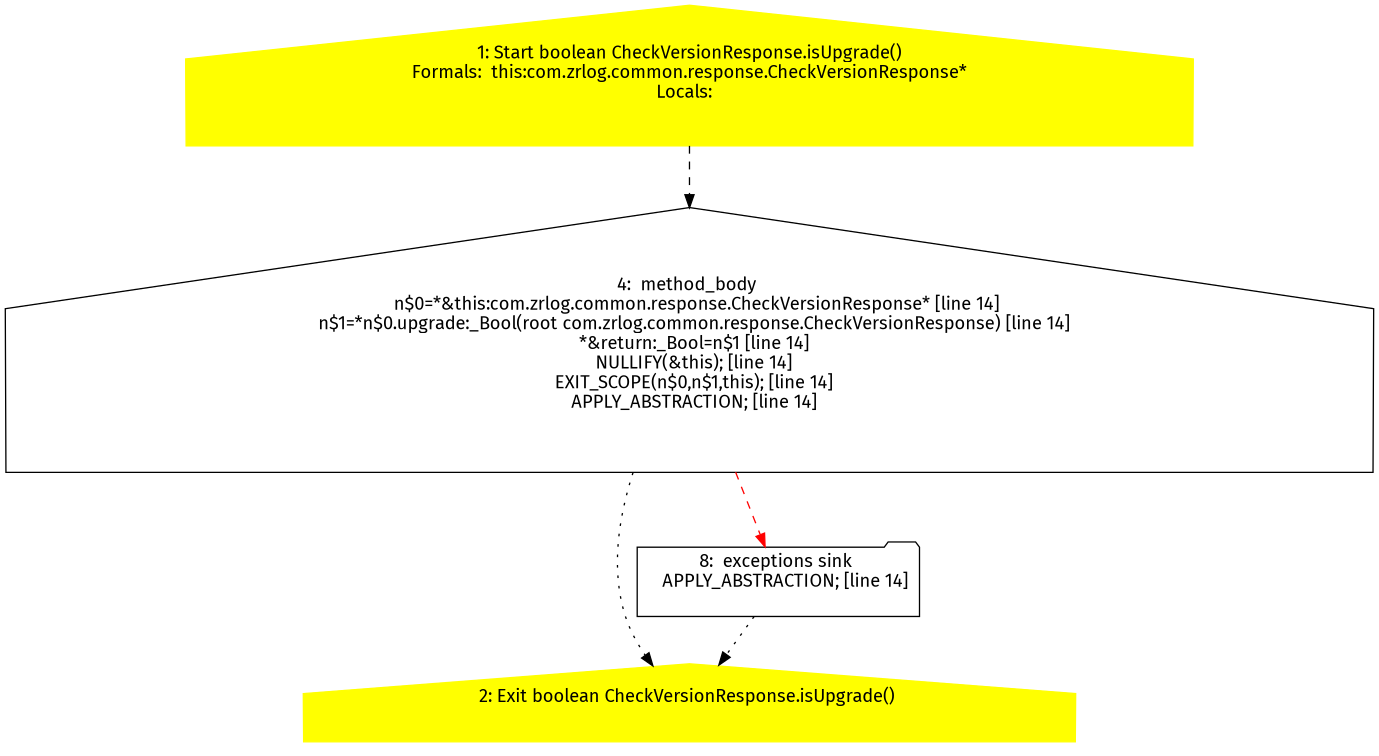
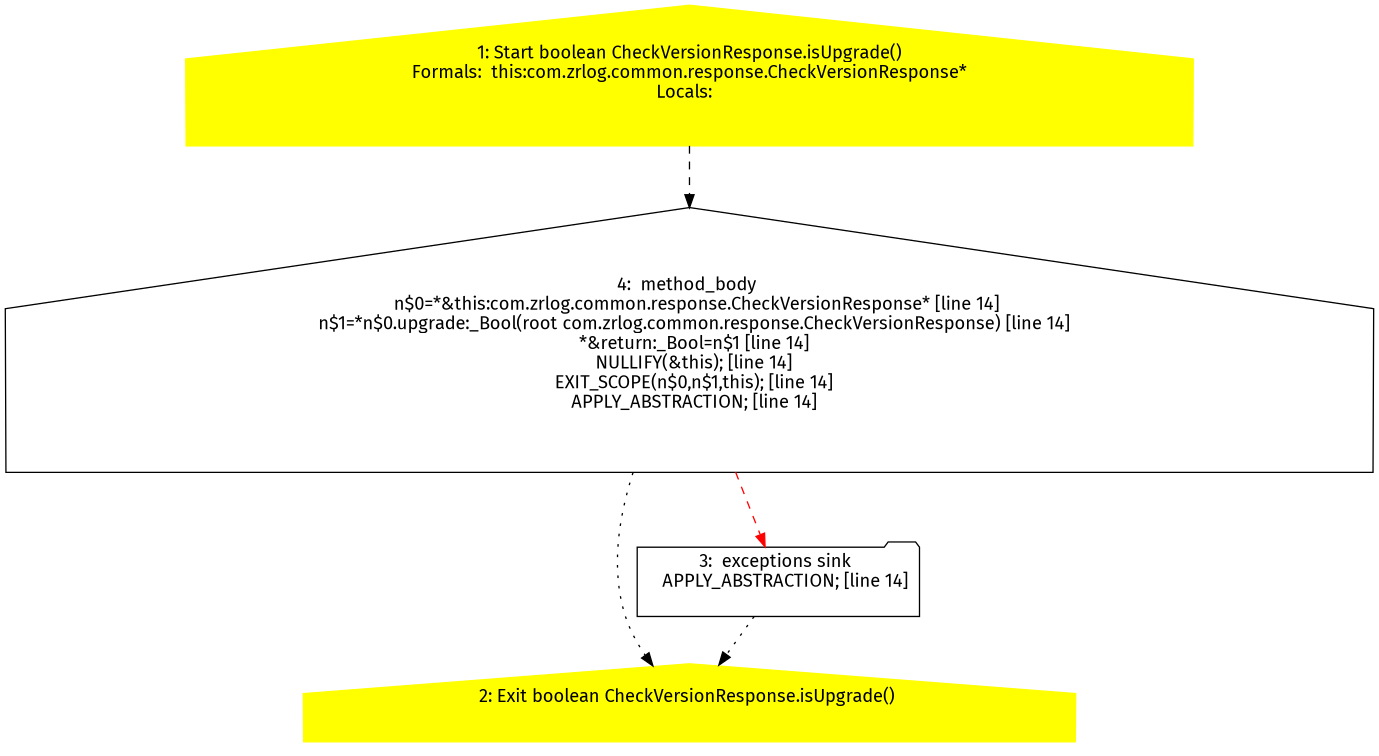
(778, 582) -> (778, 582)
